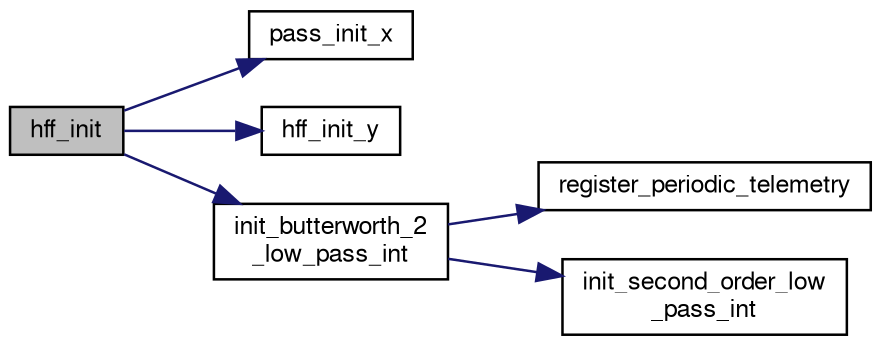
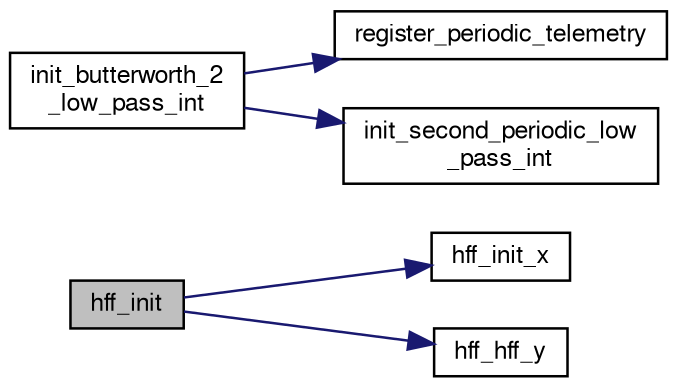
(331, 35) -> (501, 257)
(331, 131) -> (501, 352)
(170, 174) -> none
(705, 297) -> (501, 146)
